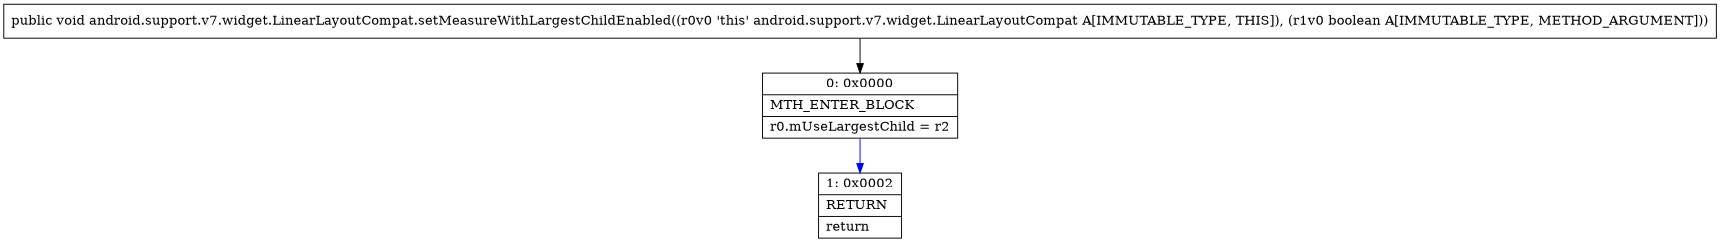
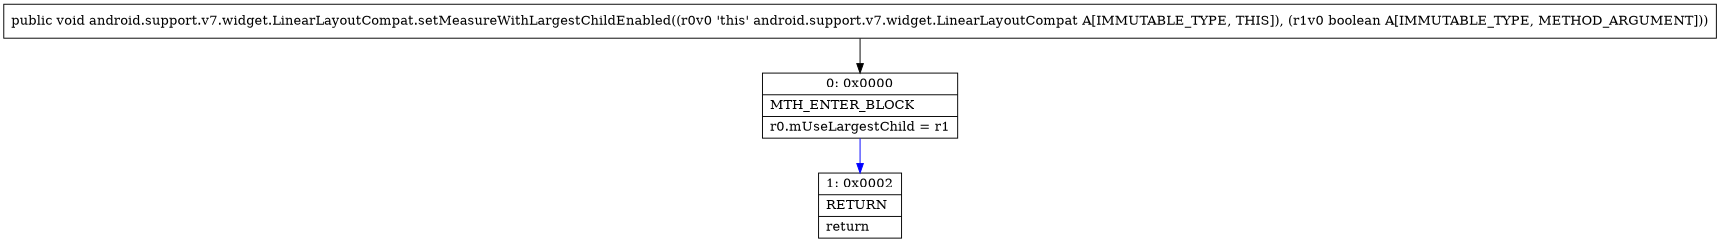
(860, 127) -> (860, 127)
